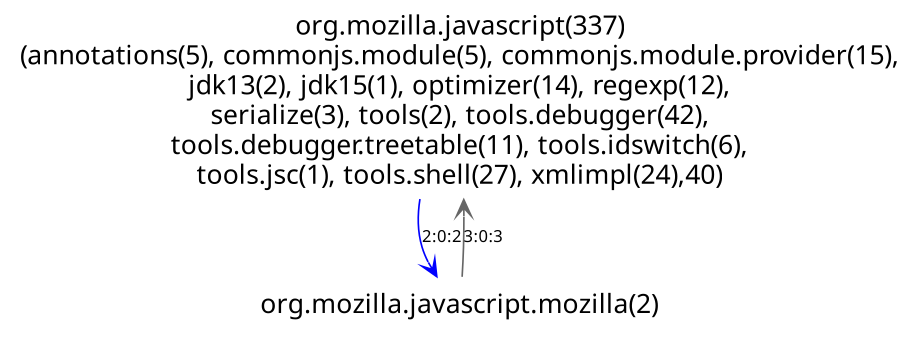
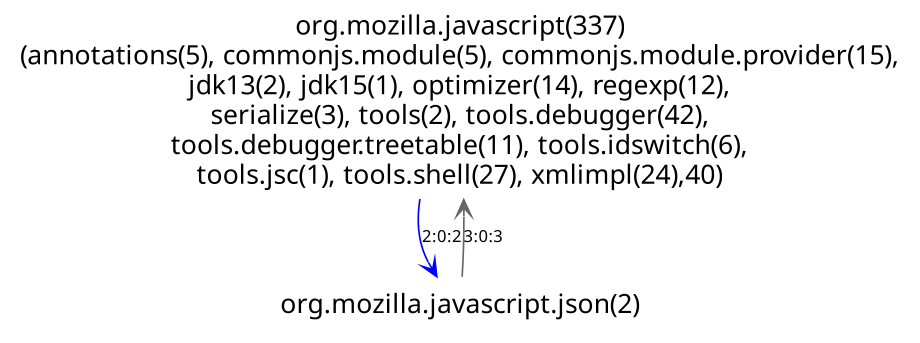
(460, 307) -> (460, 307)
